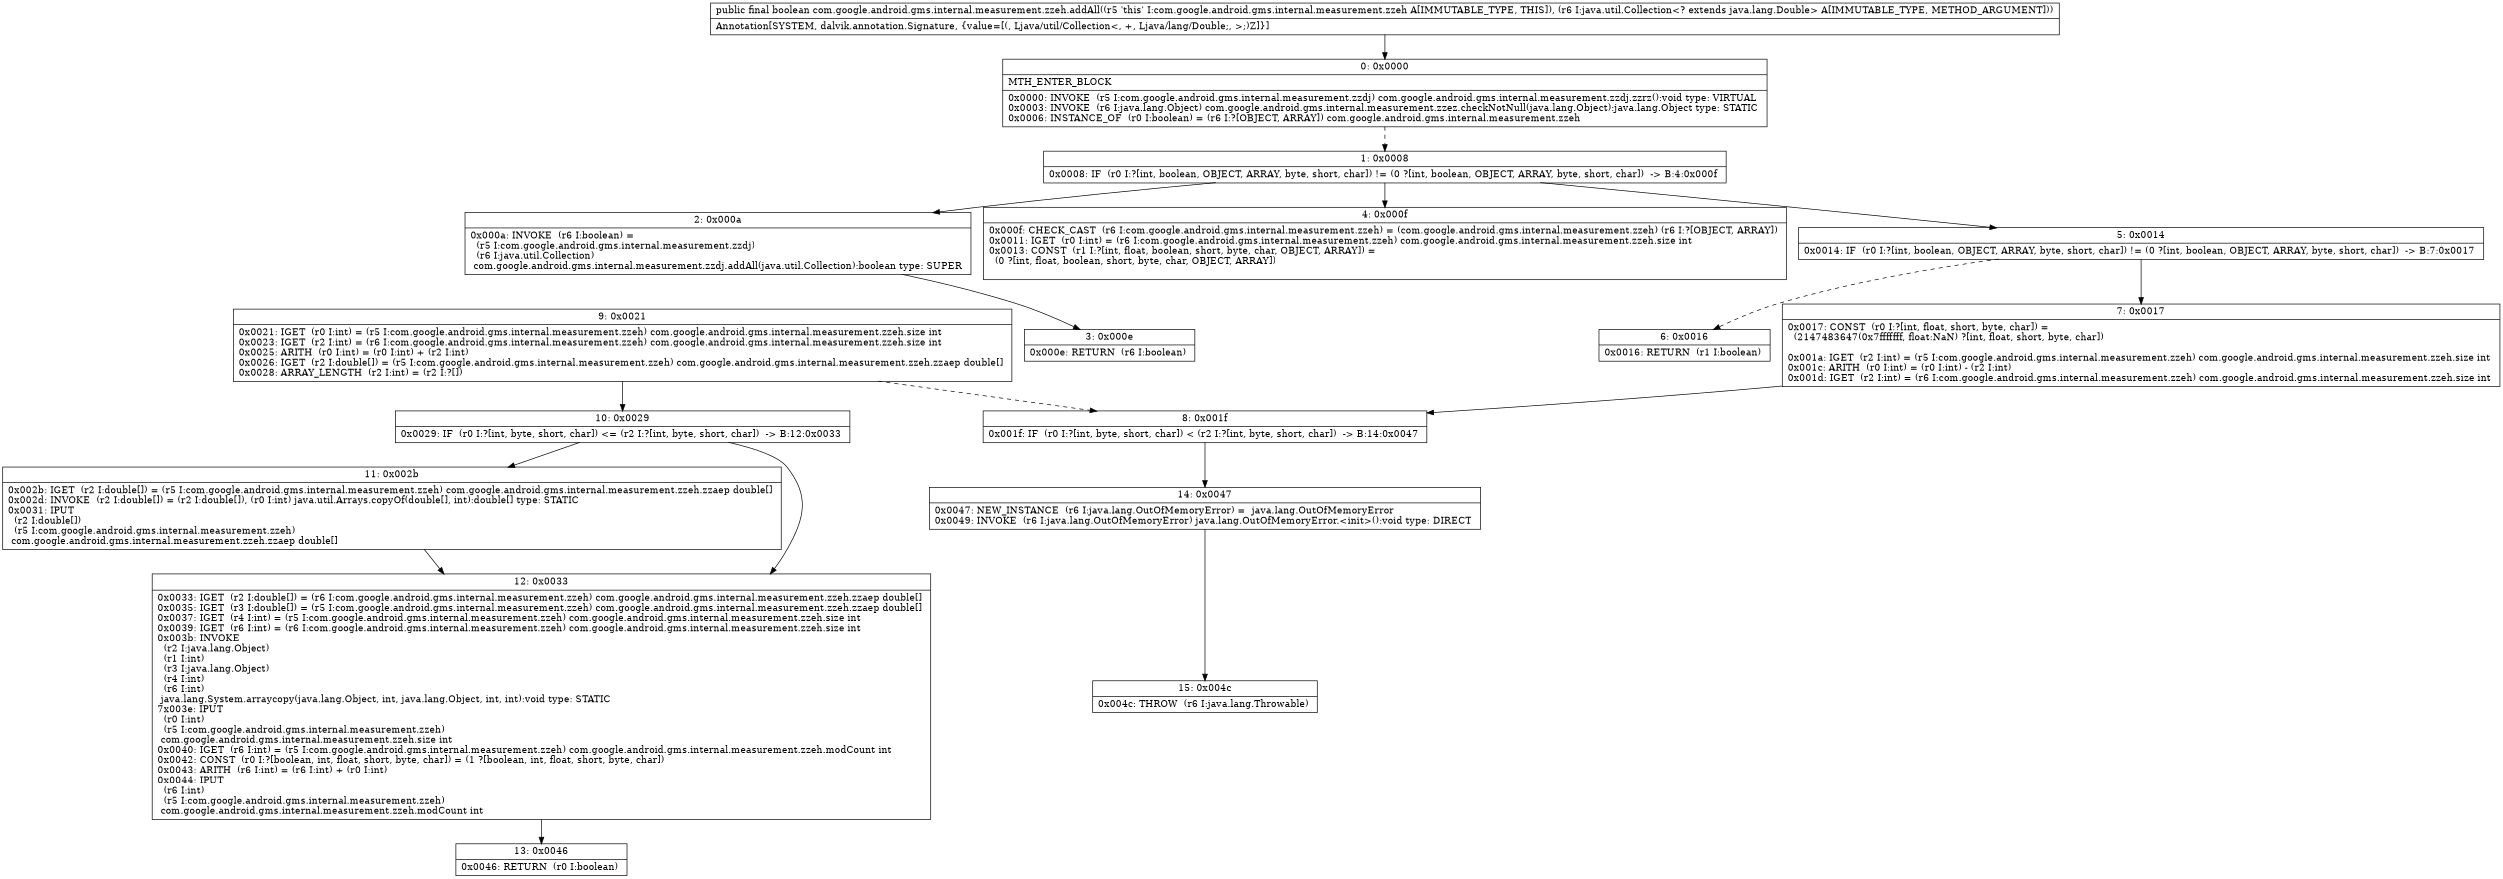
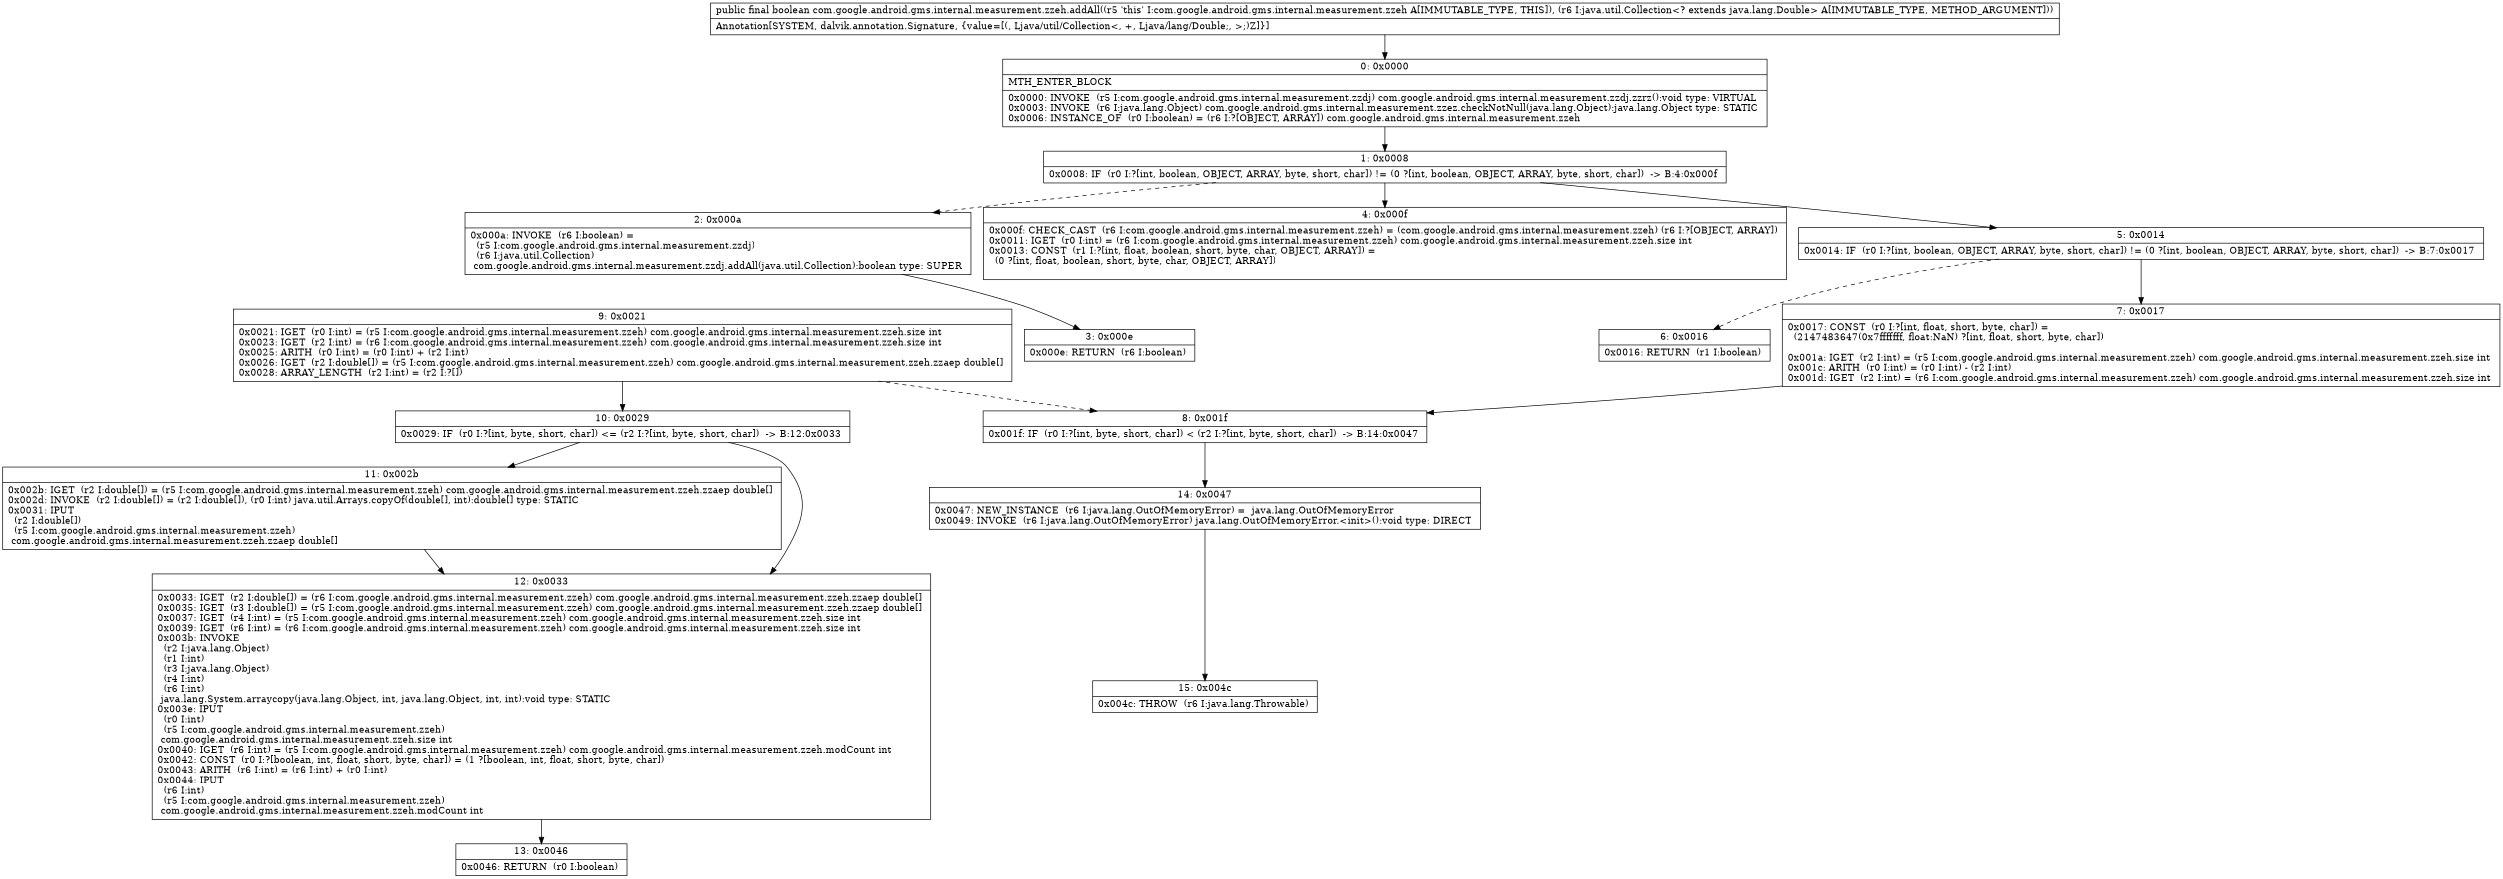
(1385, 136) -> (1385, 136)
(1078, 196) -> (1078, 196)
(193, 710) -> (193, 710)
